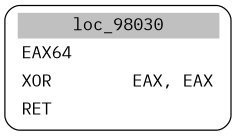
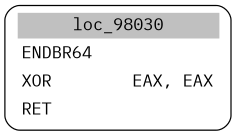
(67, 53) -> (77, 53)
